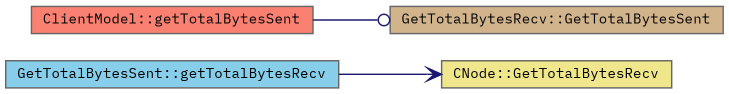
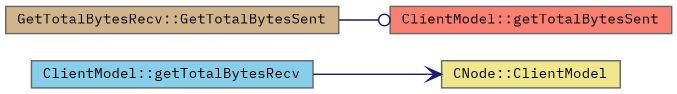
(345, 20) -> (359, 20)
(172, 74) -> (172, 74)
(557, 74) -> (531, 74)
